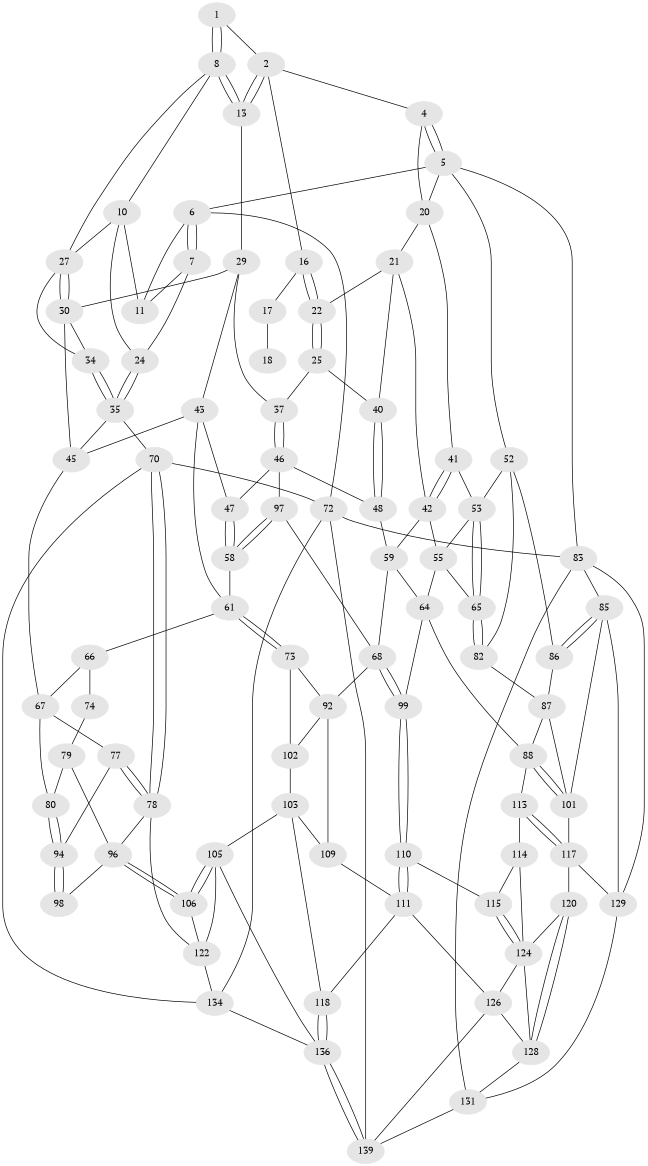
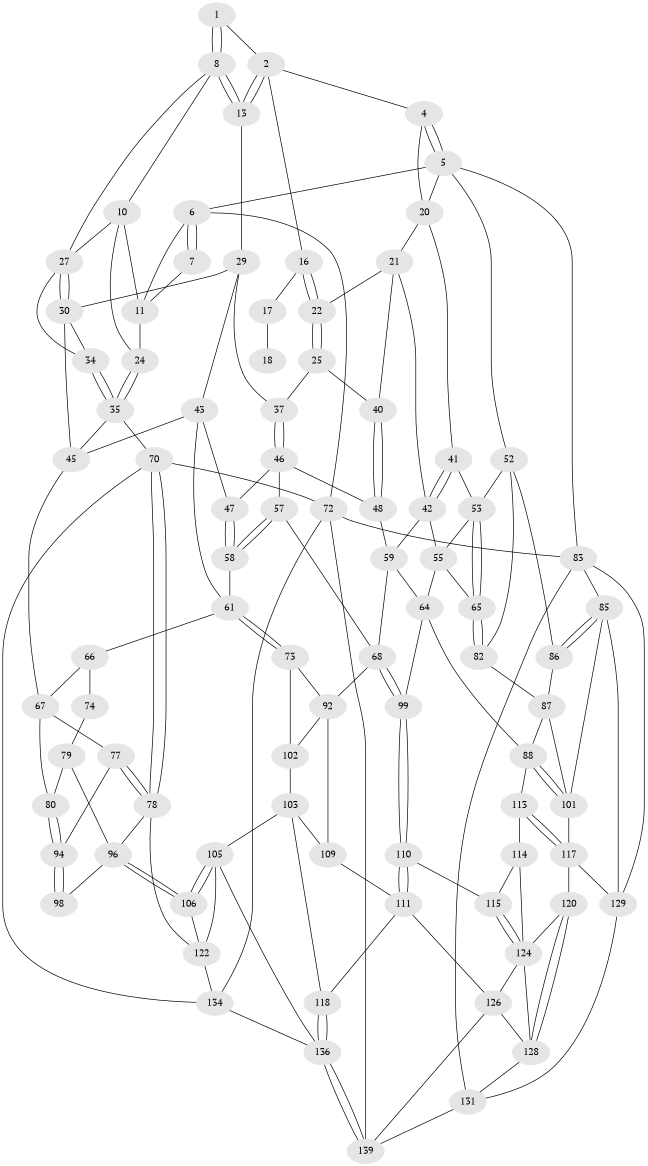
(170, 313) -> (140, 336)
(279, 509) -> (279, 509)
